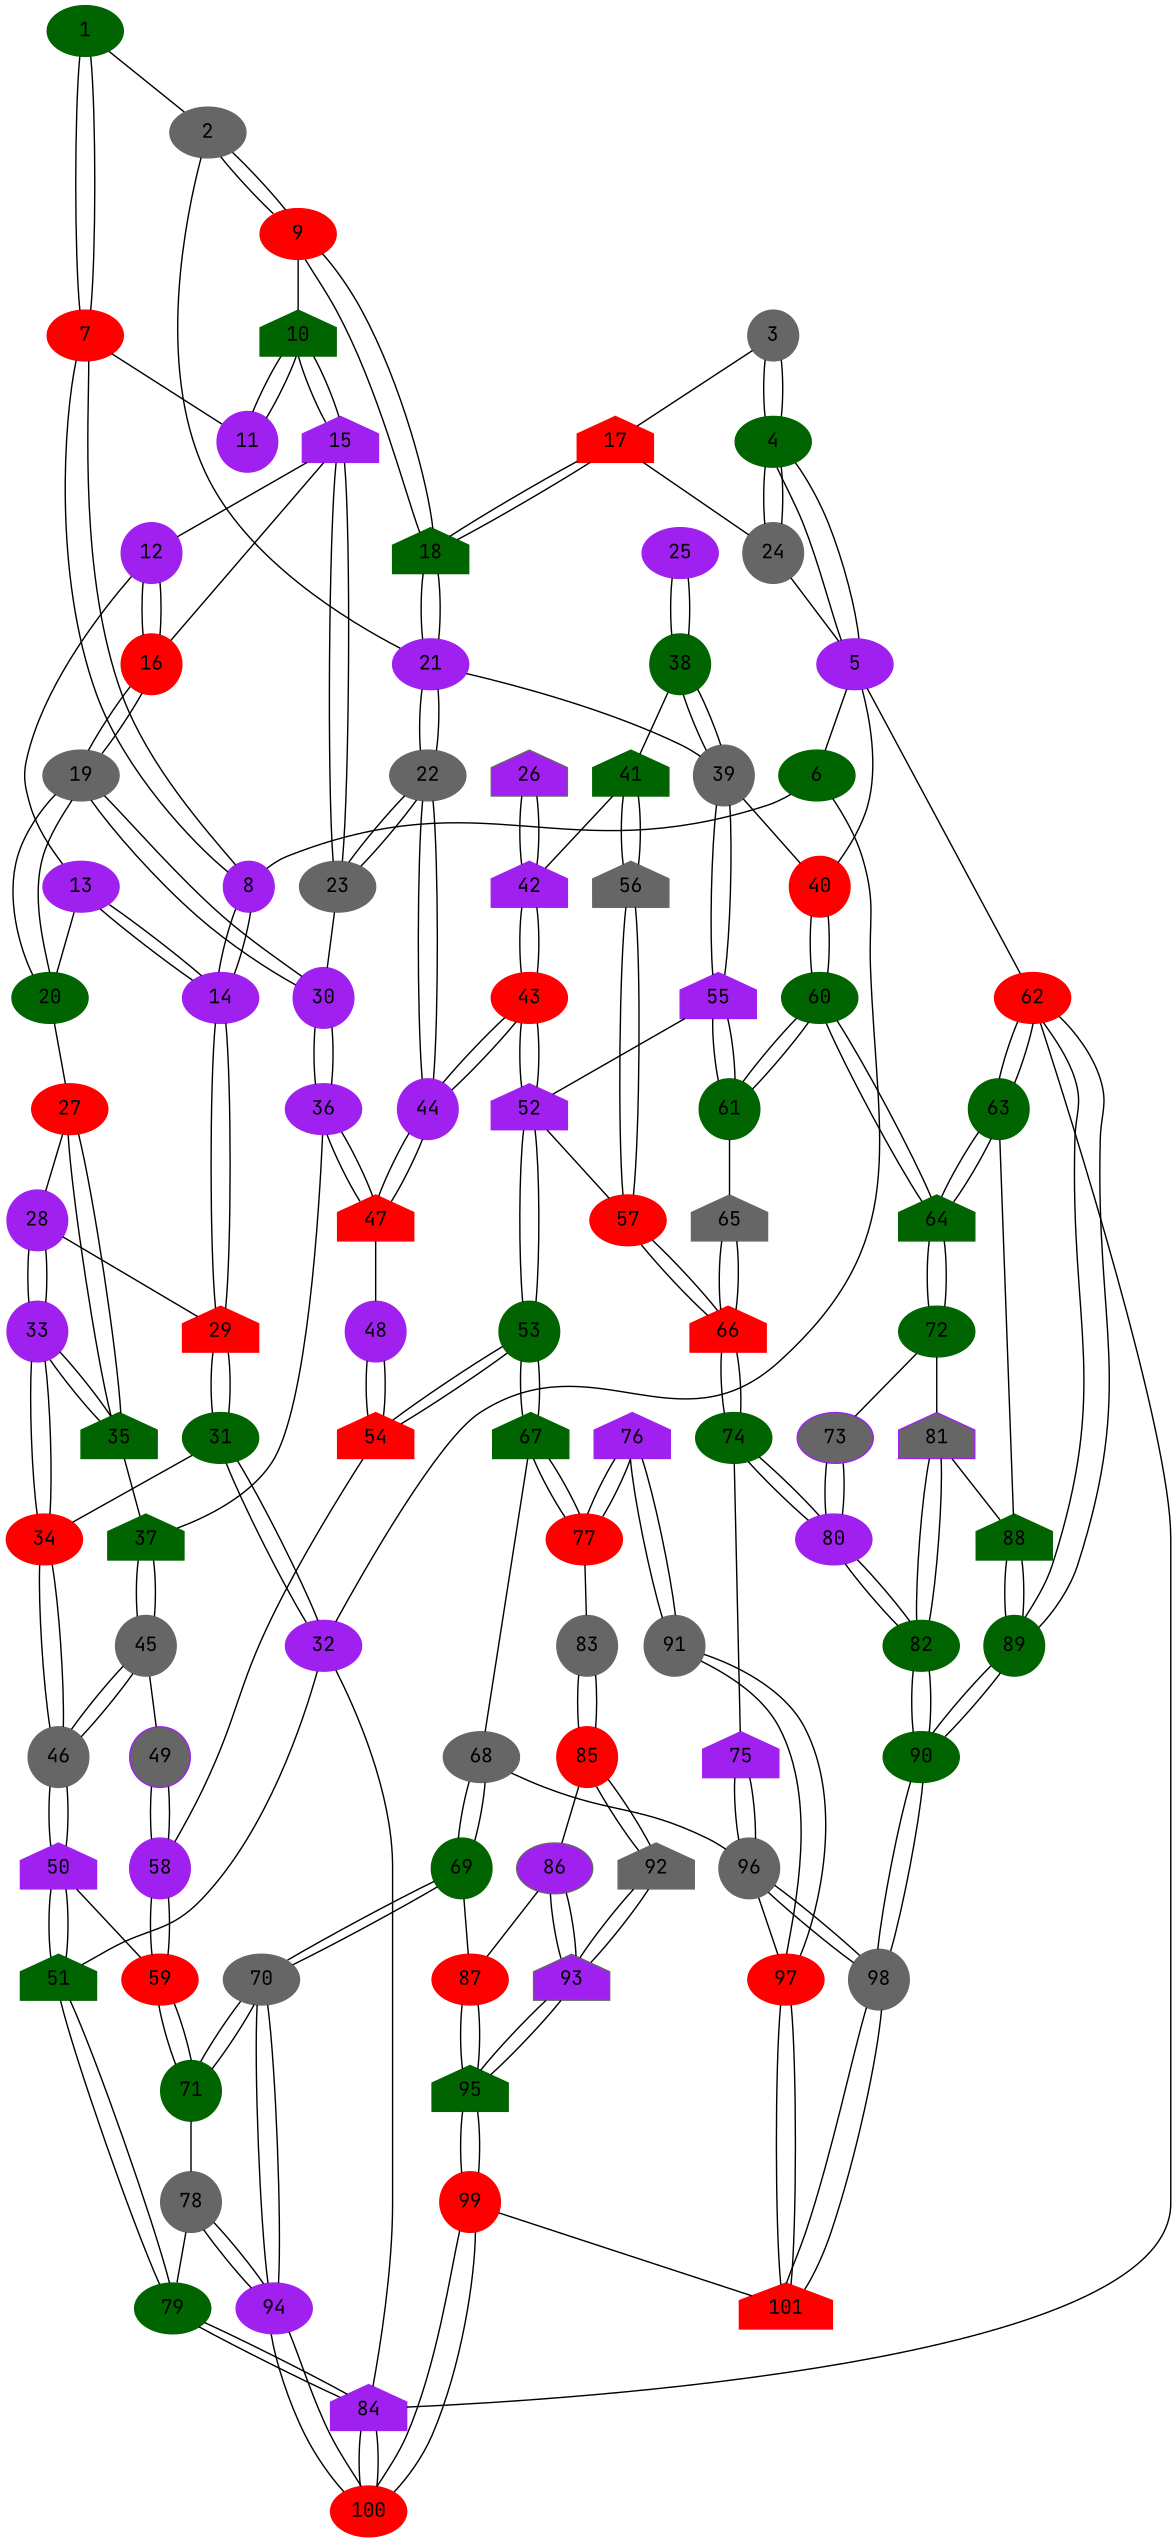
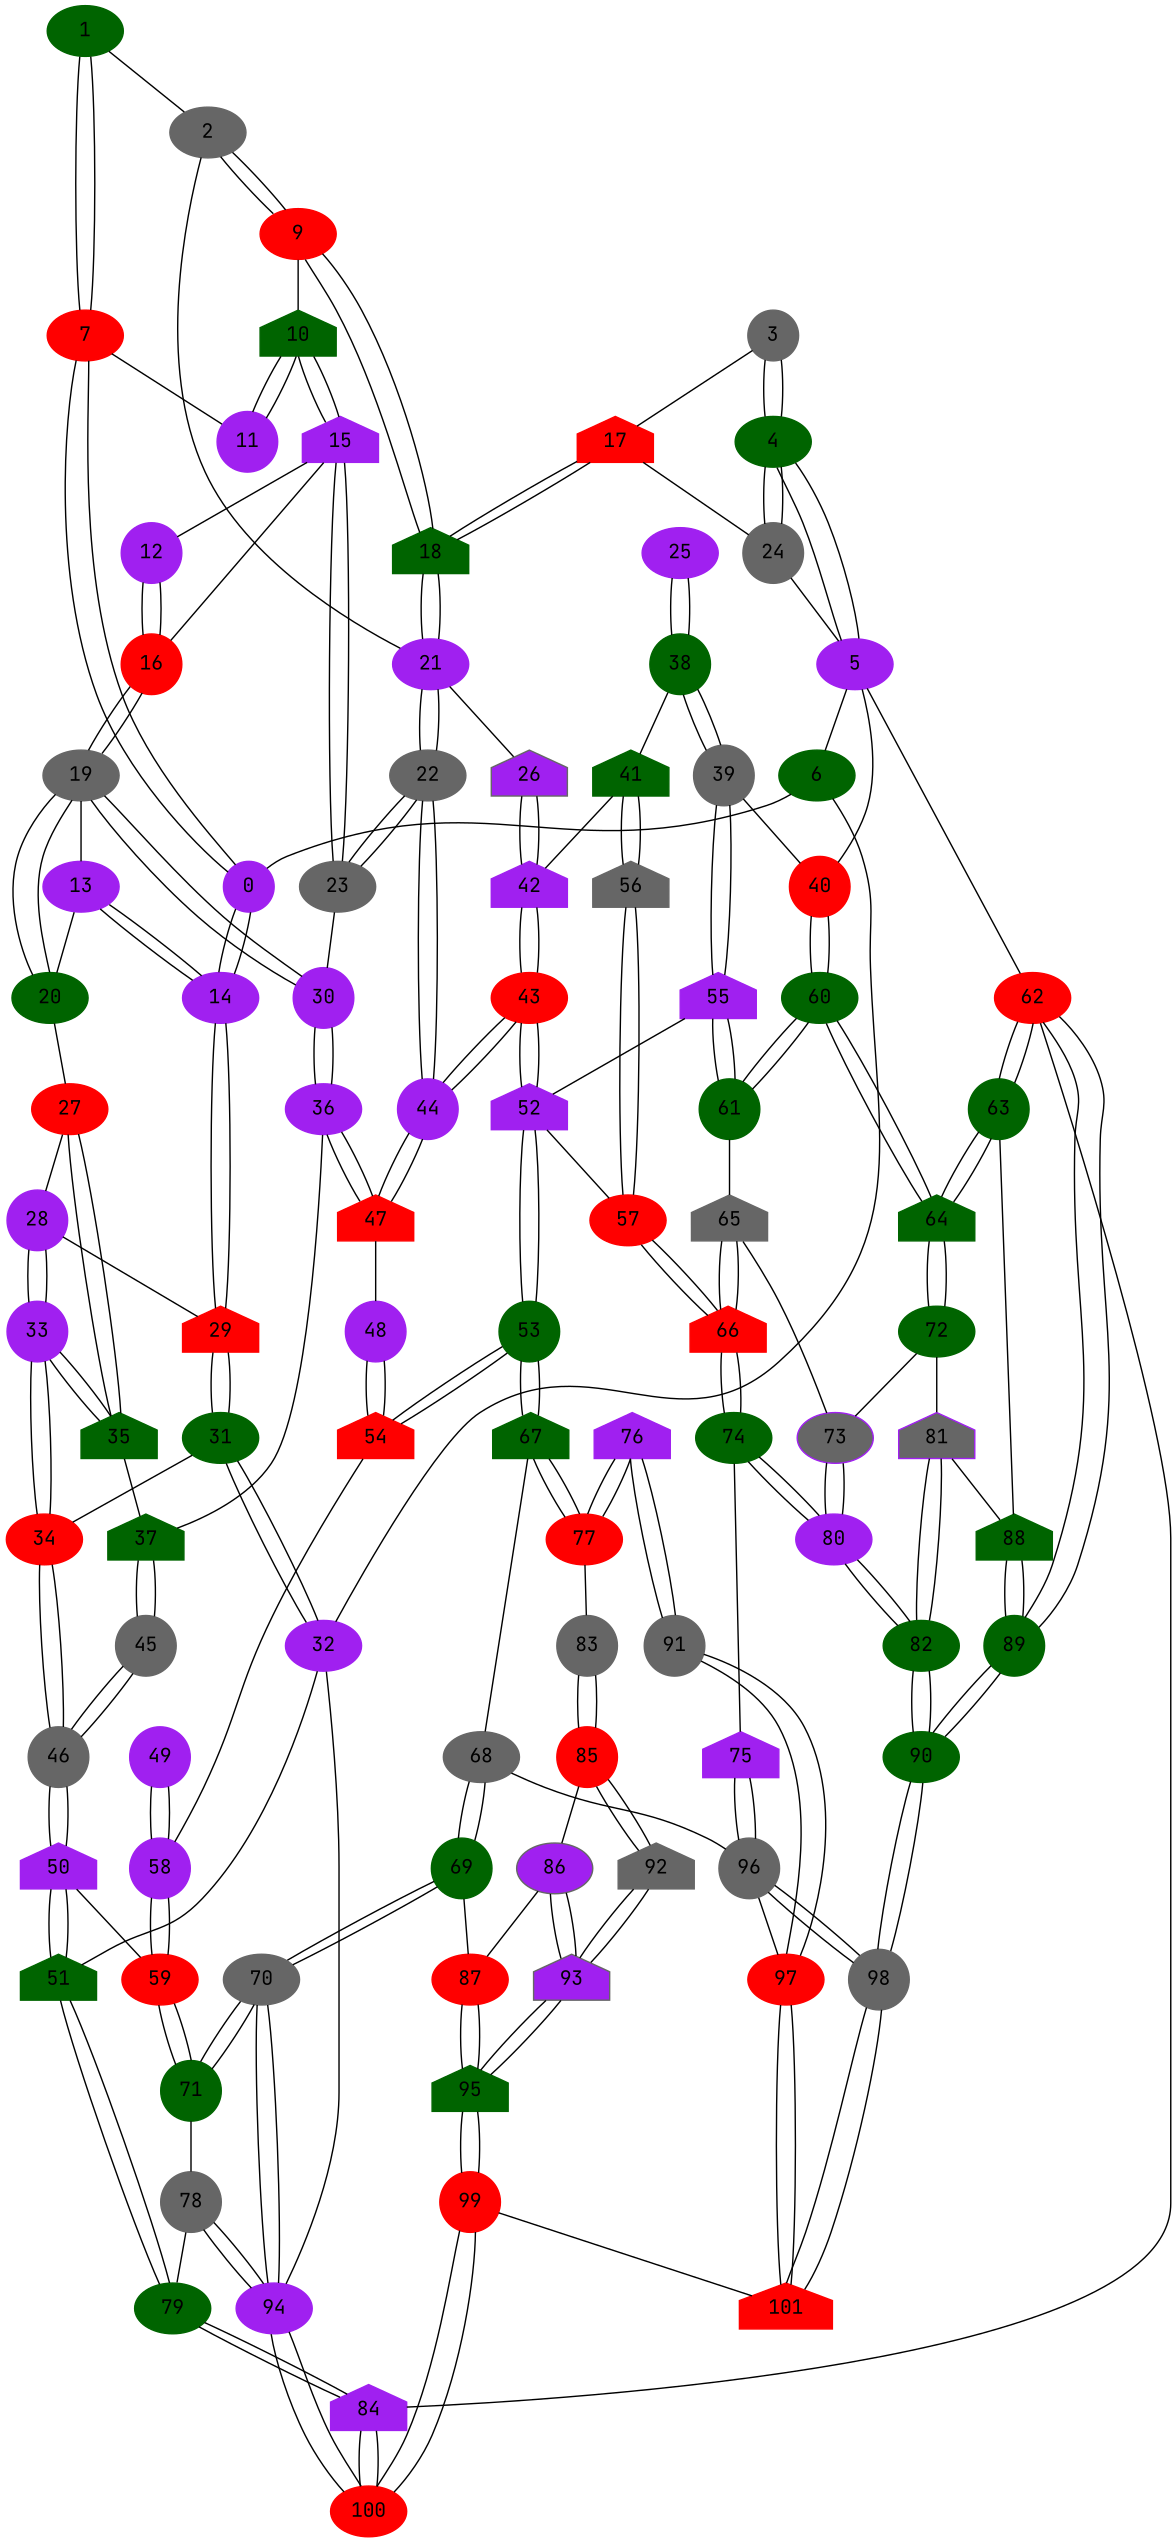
(586, 707) -> (482, 722)
(42, 713) -> (81, 831)
(249, 887) -> (249, 887)
none -> (790, 1325)
(153, 1702) -> none
(160, 1757) -> (160, 1757)
(393, 2024) -> (339, 1982)
